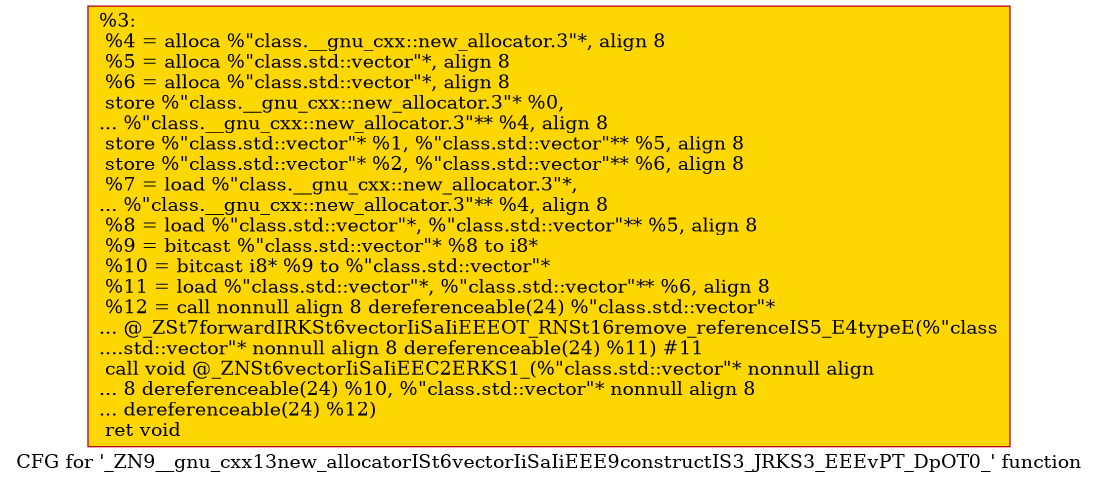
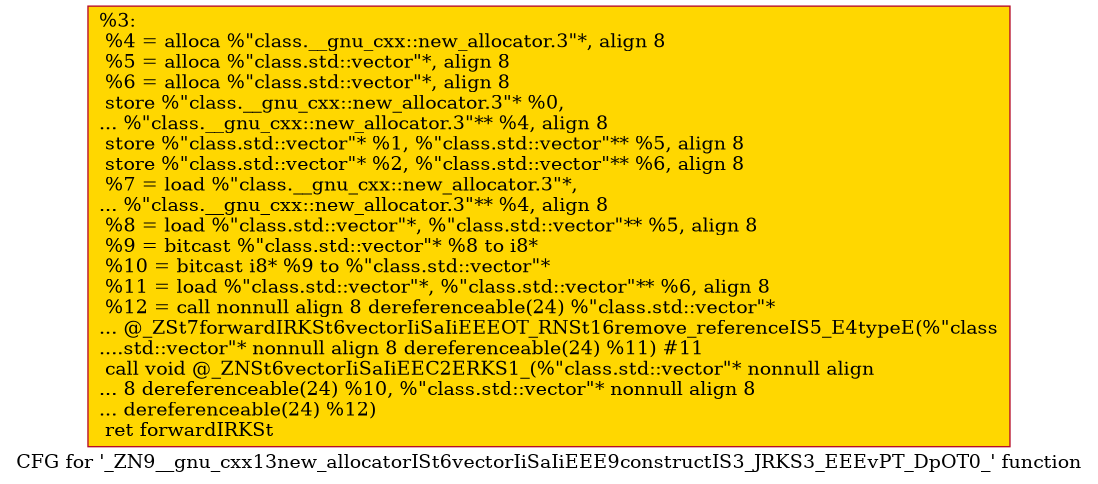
(140, 430) -> (187, 430)
